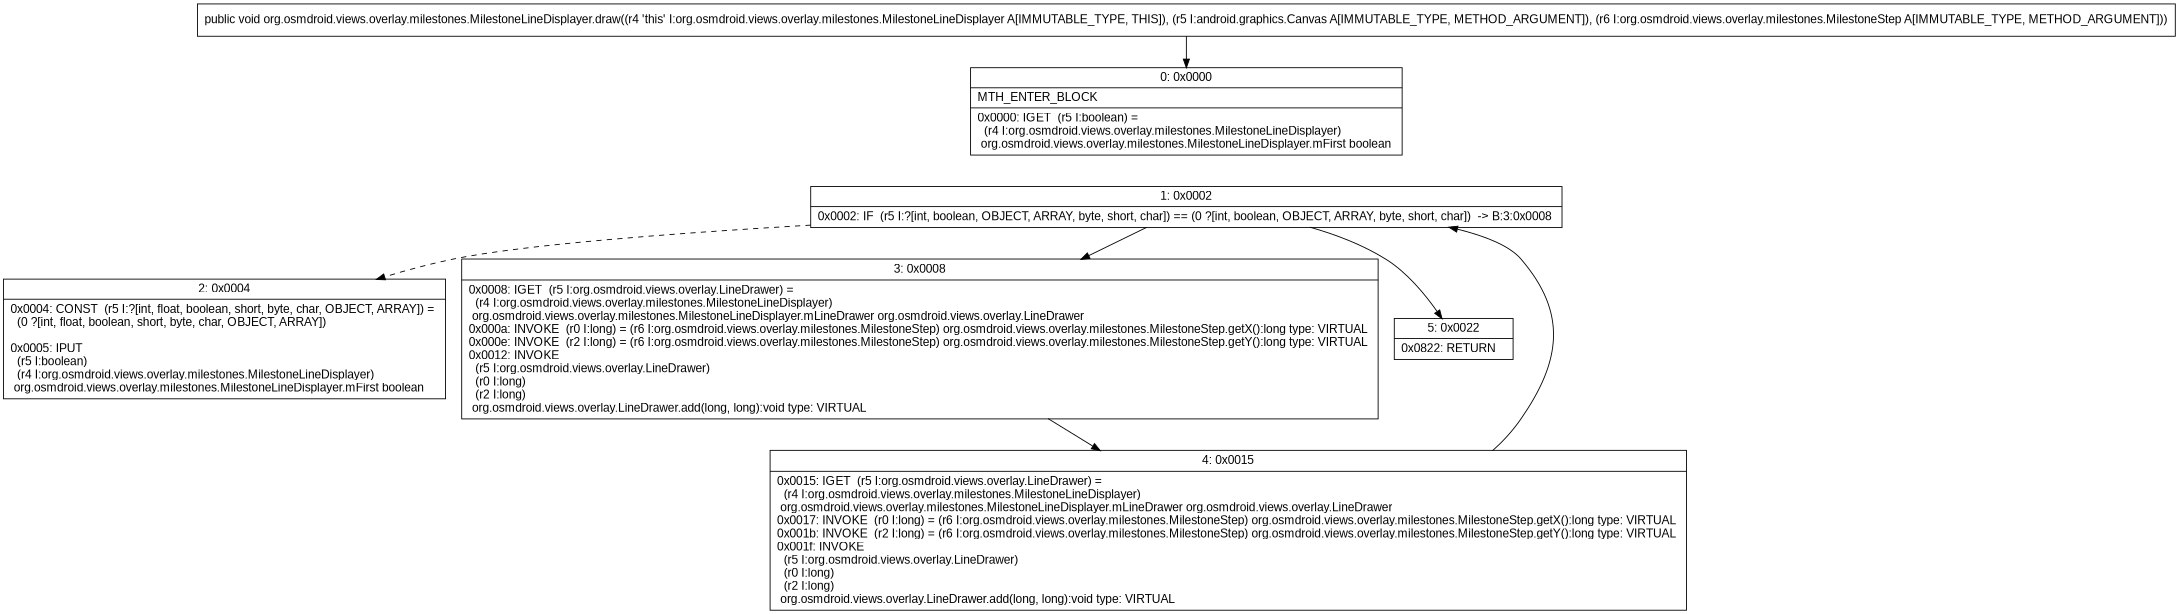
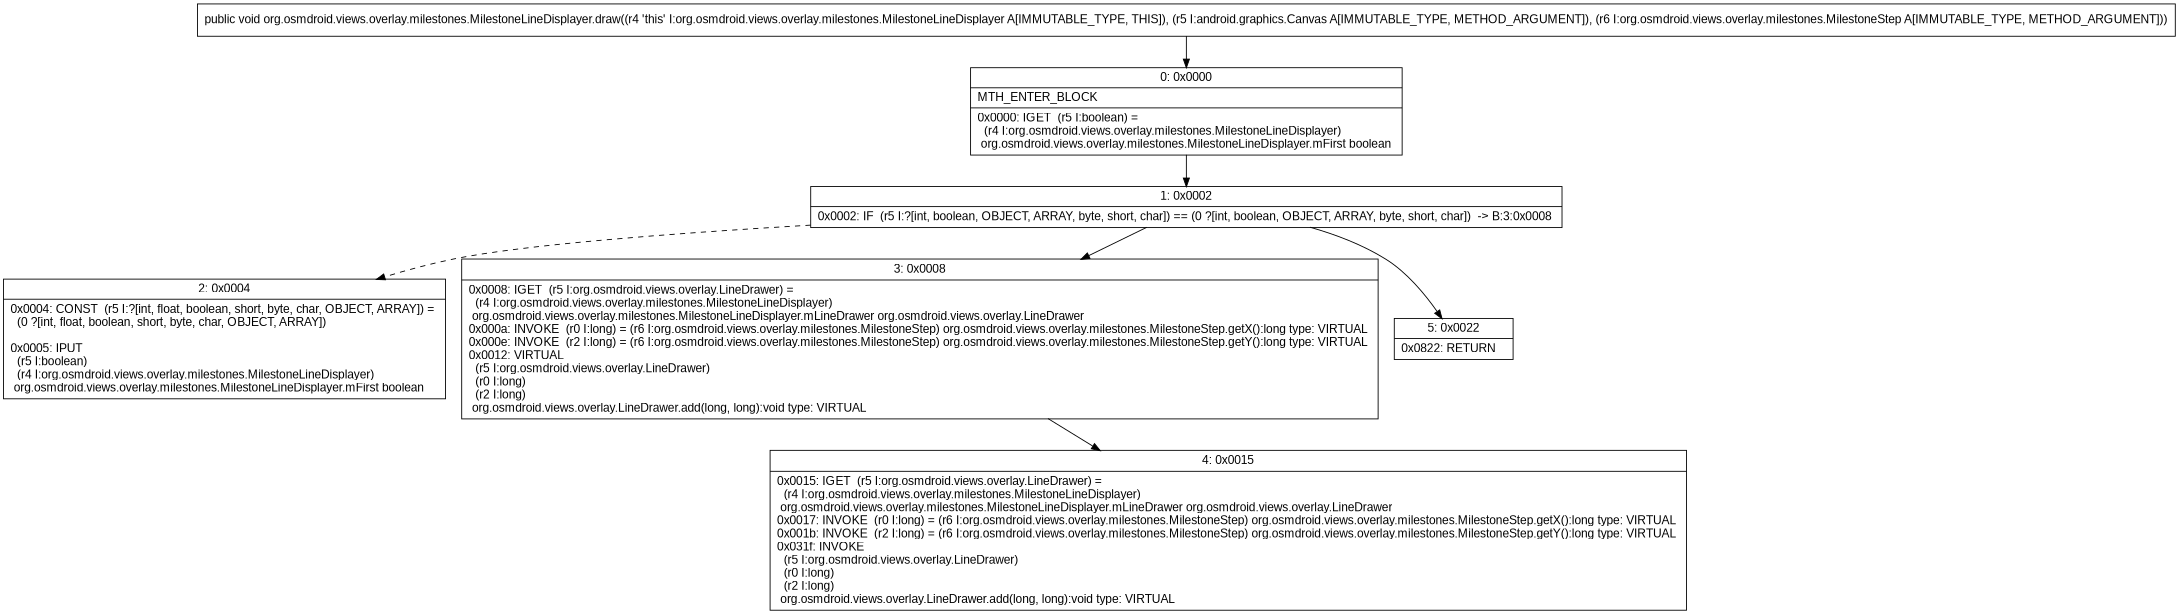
(1552, 324) -> (1186, 166)
(518, 356) -> (520, 356)
(824, 547) -> (824, 547)
